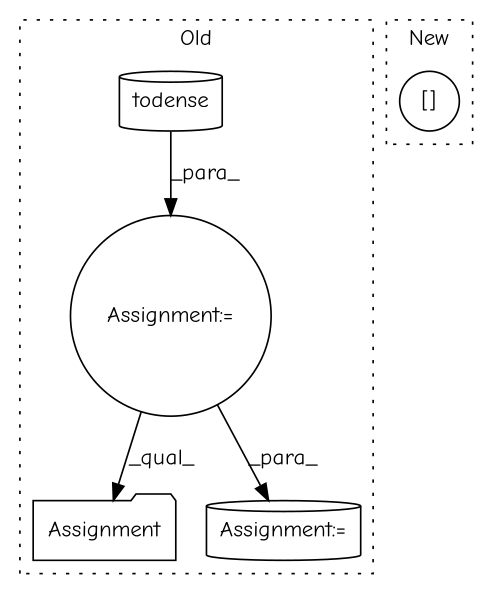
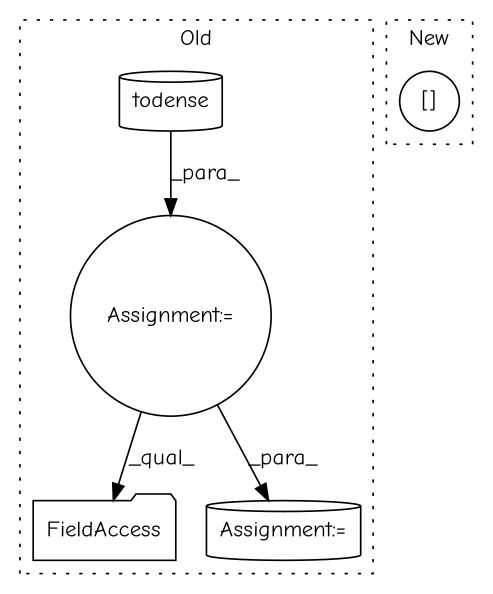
(104, 530) -> (104, 530)
